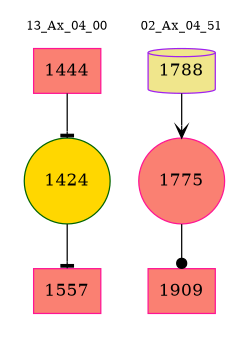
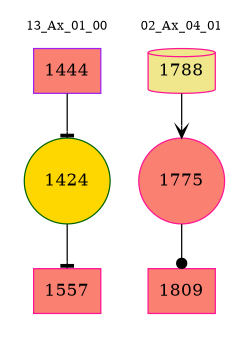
(67, 27) -> (67, 27)
(182, 27) -> (182, 27)
(67, 71) -> (67, 71)
(182, 71) -> (182, 71)
(182, 291) -> (182, 291)
